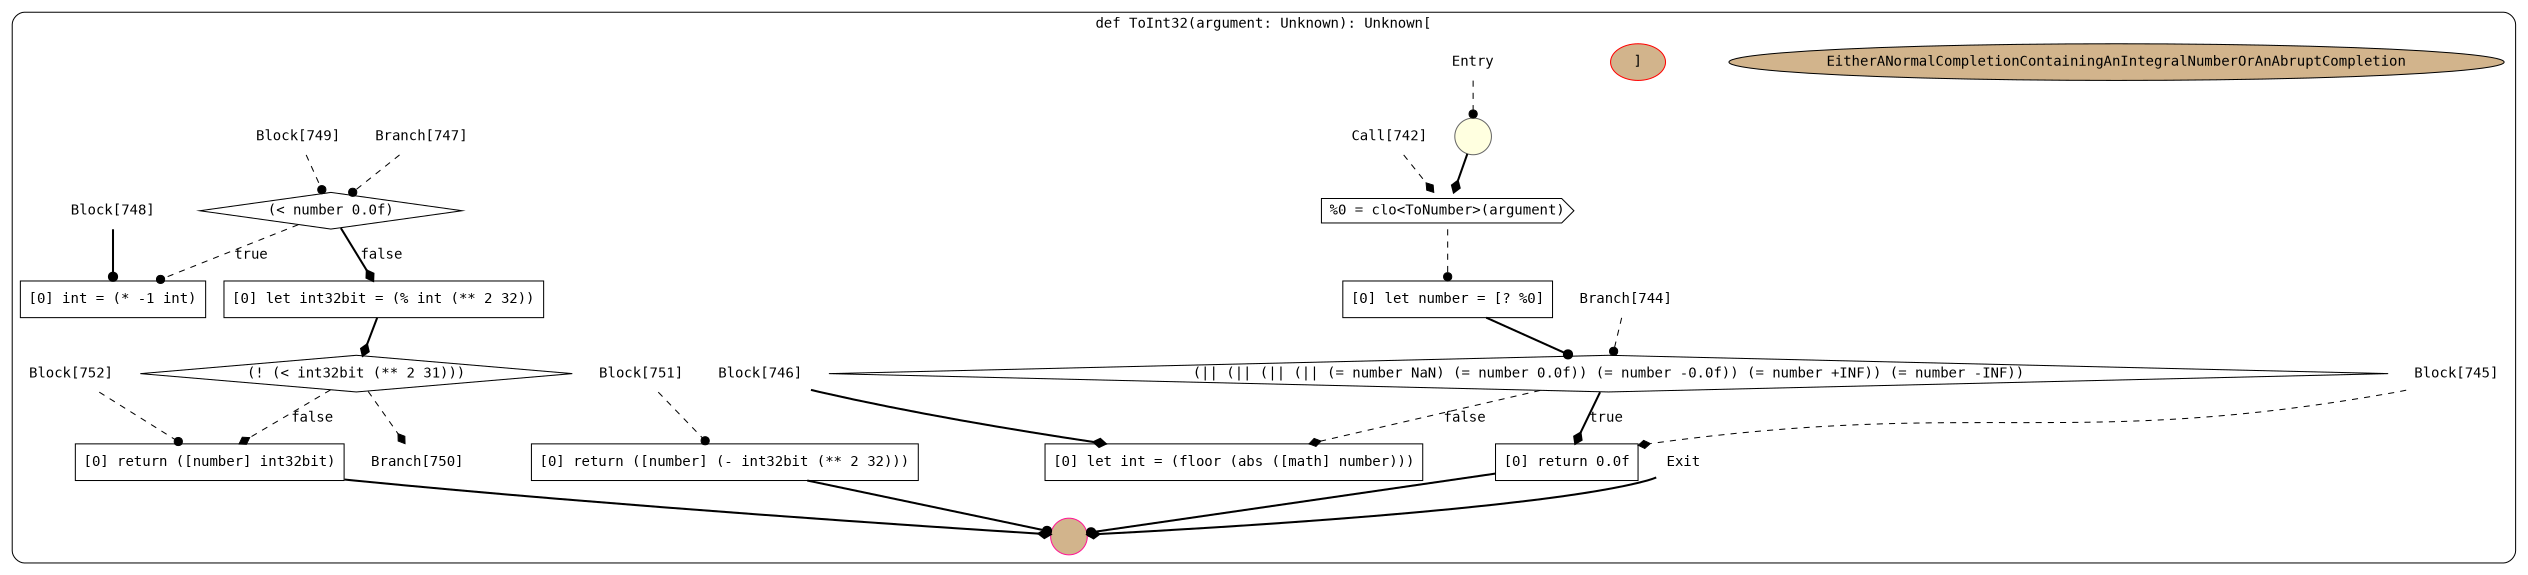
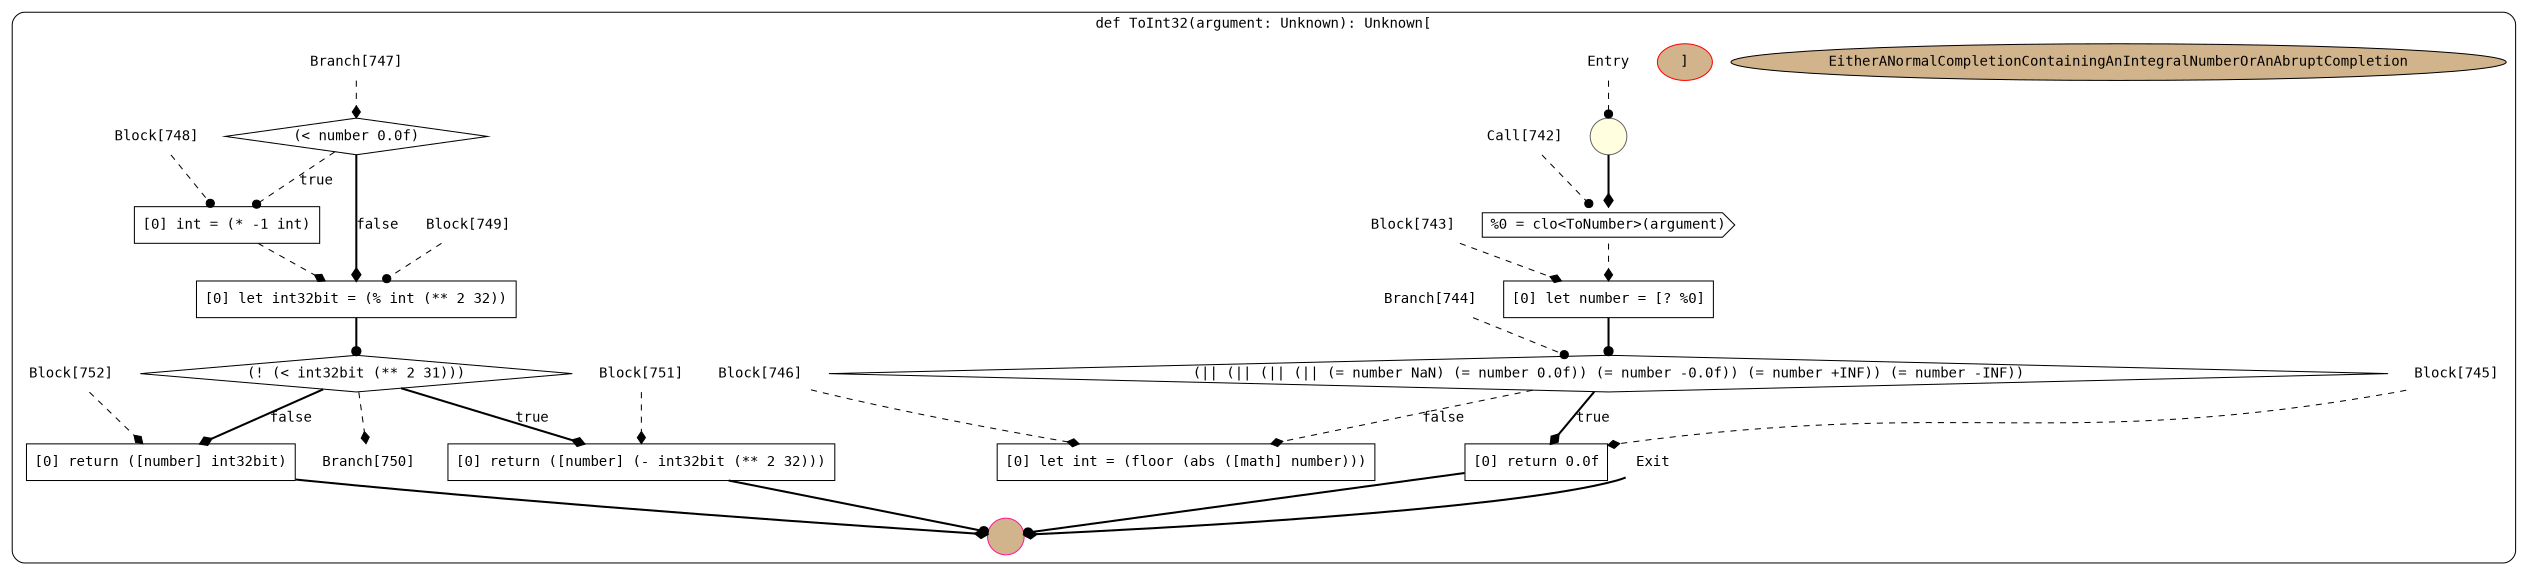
(1415, 169) -> (1564, 178)
(313, 170) -> (416, 260)
(378, 172) -> (356, 93)
none -> (1413, 225)
(113, 251) -> (189, 177)
(1448, 251) -> (1609, 256)
none -> (286, 259)
(372, 331) -> (356, 332)
(290, 414) -> (267, 414)
none -> (487, 414)
(680, 415) -> (641, 412)
(137, 416) -> (112, 414)
(952, 419) -> (939, 418)
